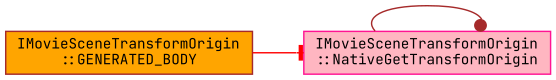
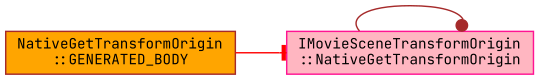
(129, 53) -> (121, 53)
